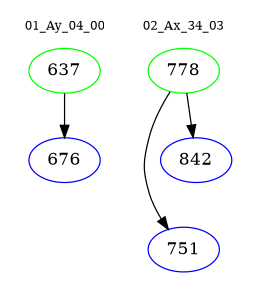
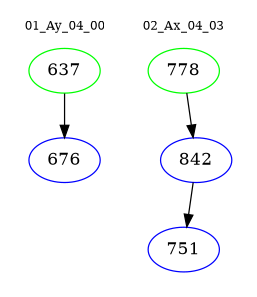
(184, 27) -> (184, 27)
(145, 154) -> (191, 198)
